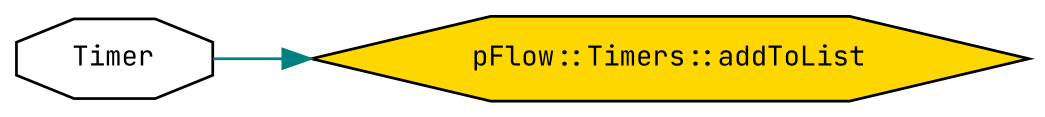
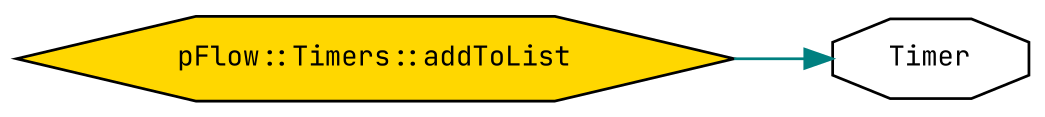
(248, 59) -> (769, 59)
